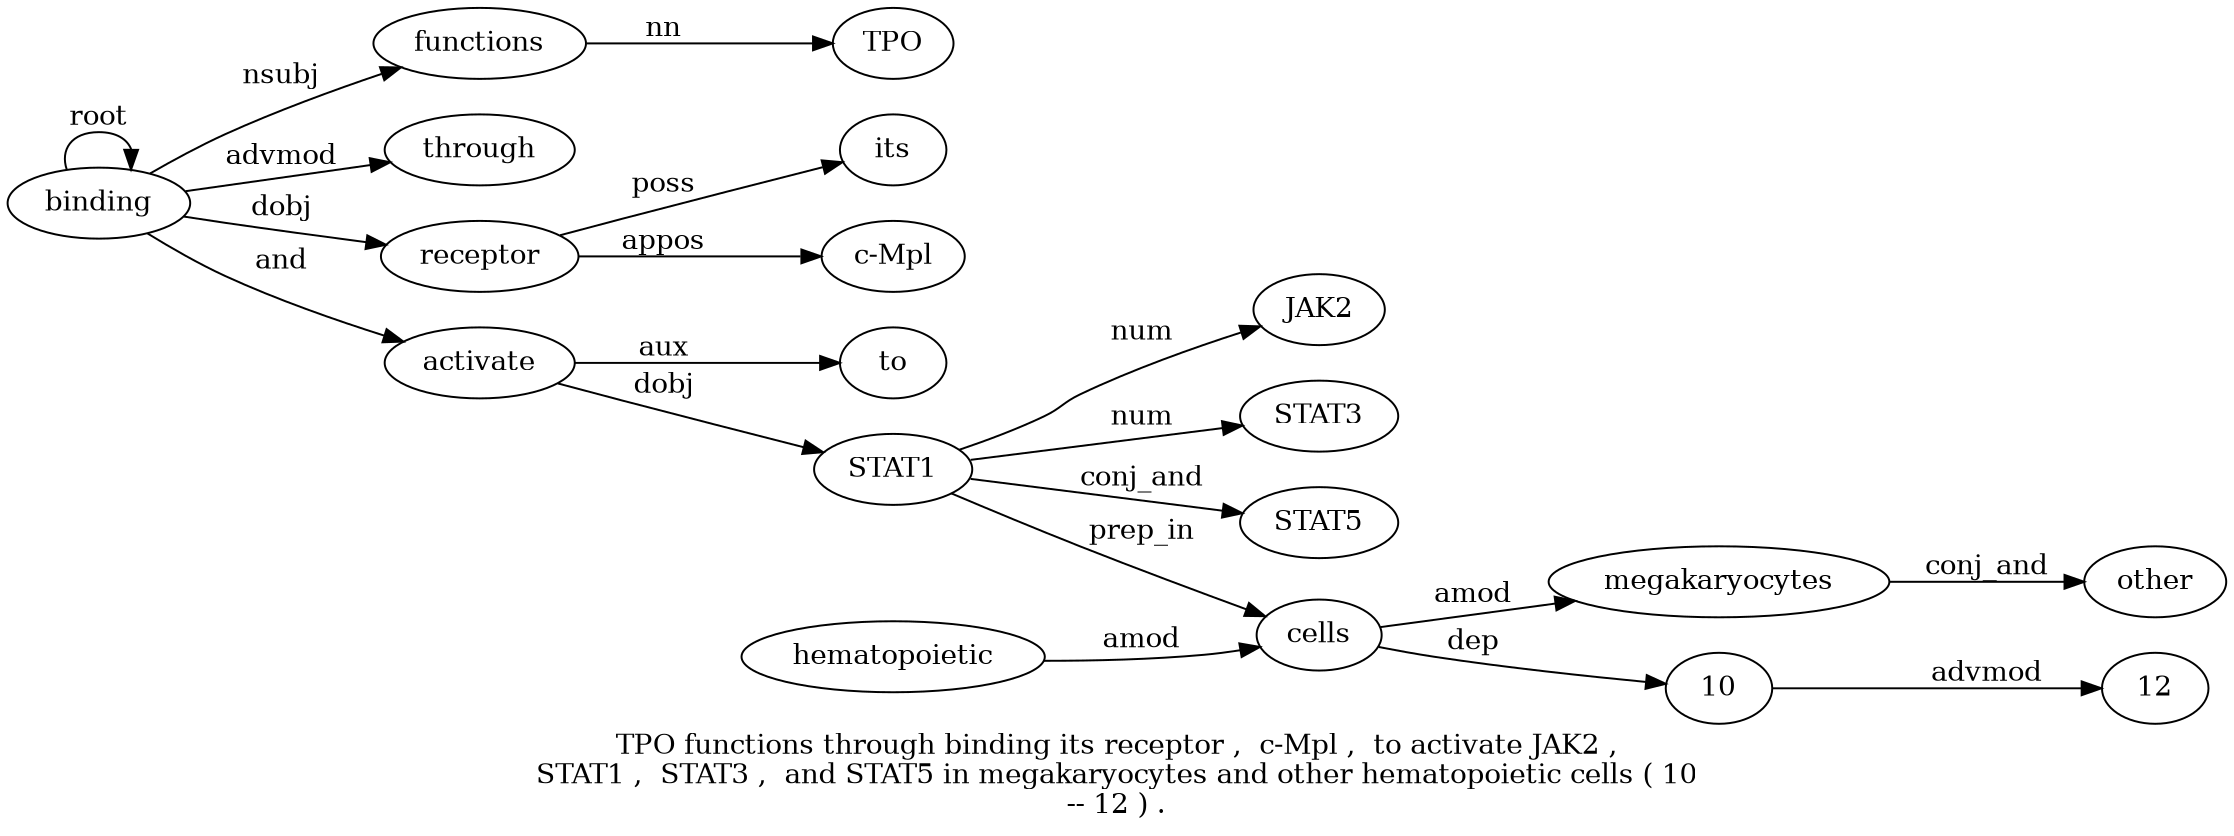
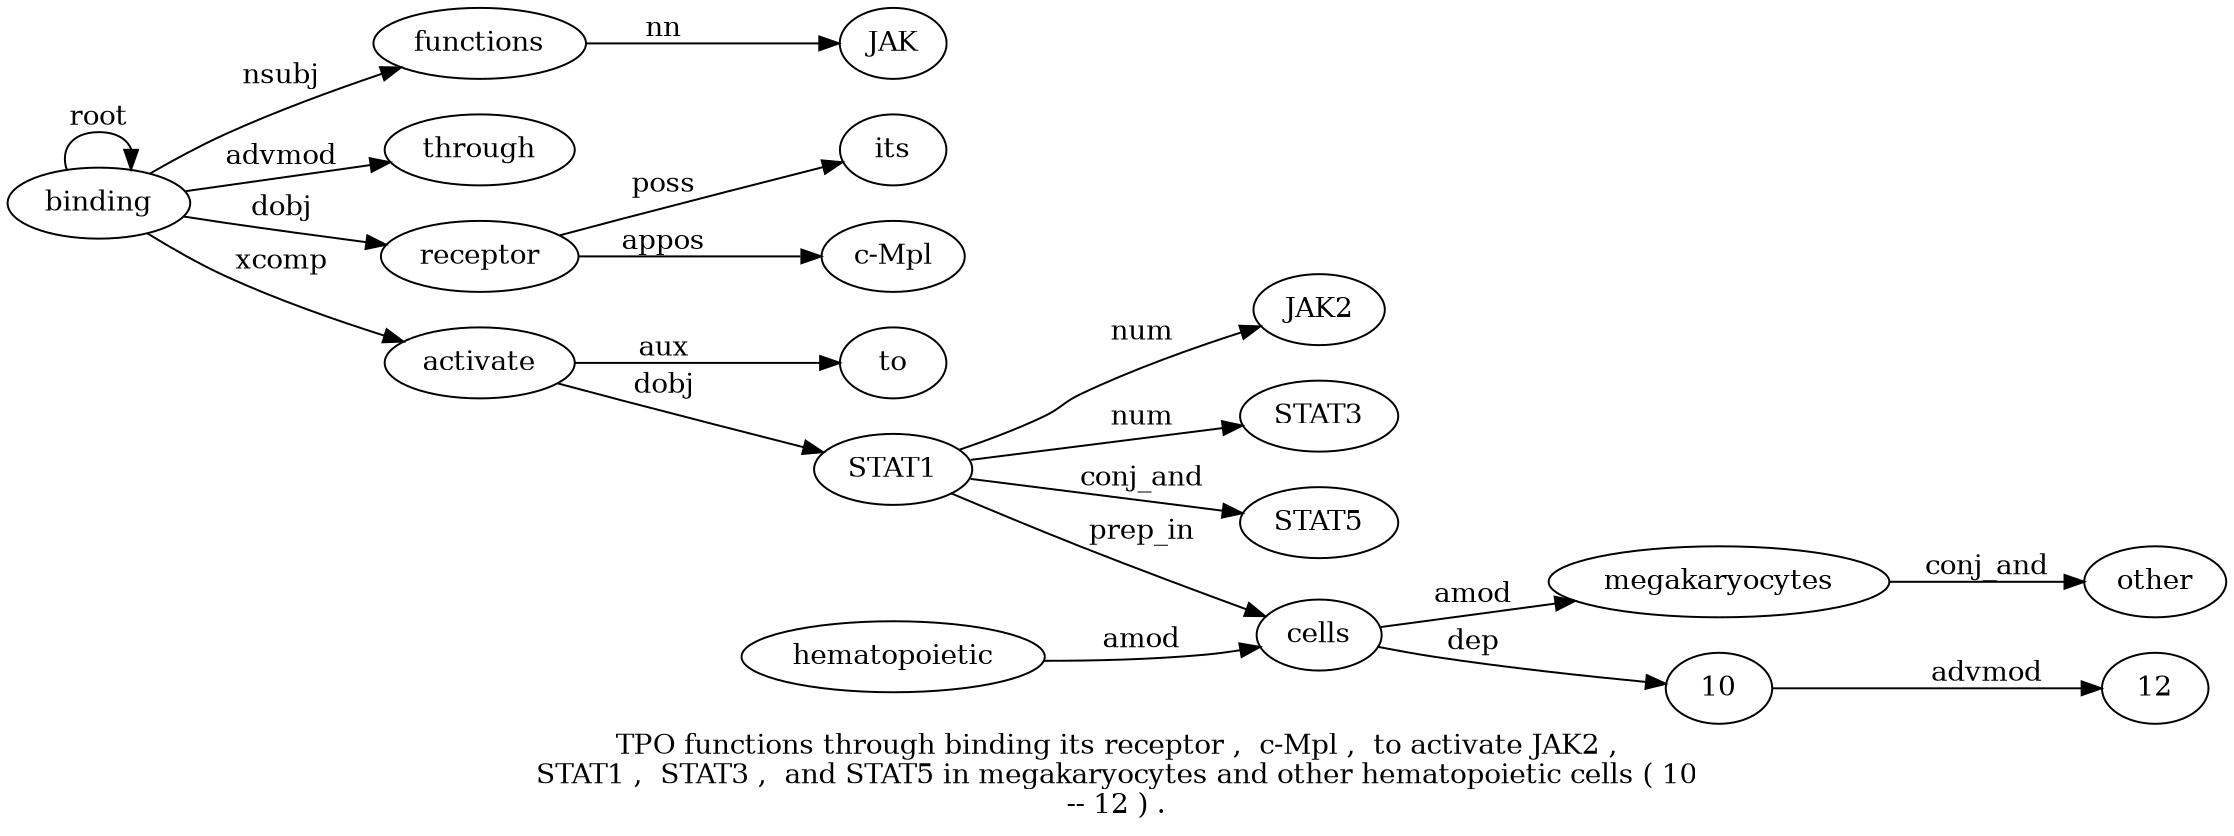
(893, 43) -> (893, 43)
(282, 261) -> (282, 261)
